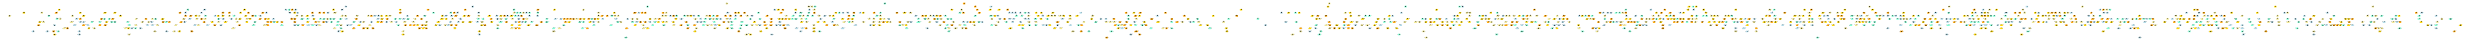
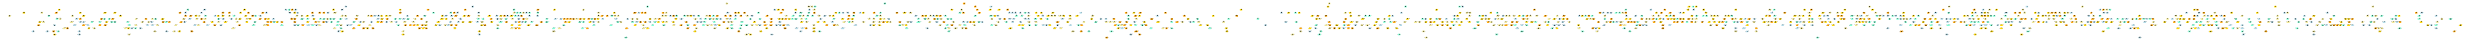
(1876, 13) -> (1876, 13)
(732, 22) -> (732, 22)
